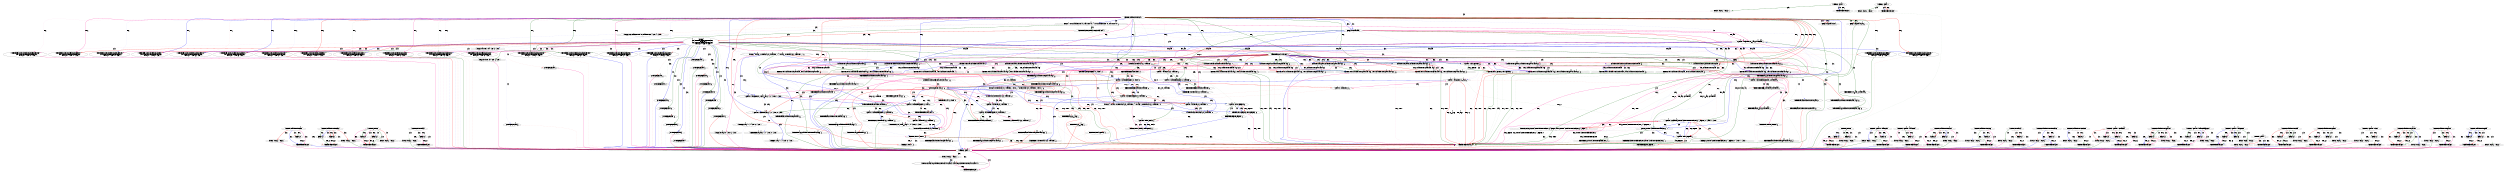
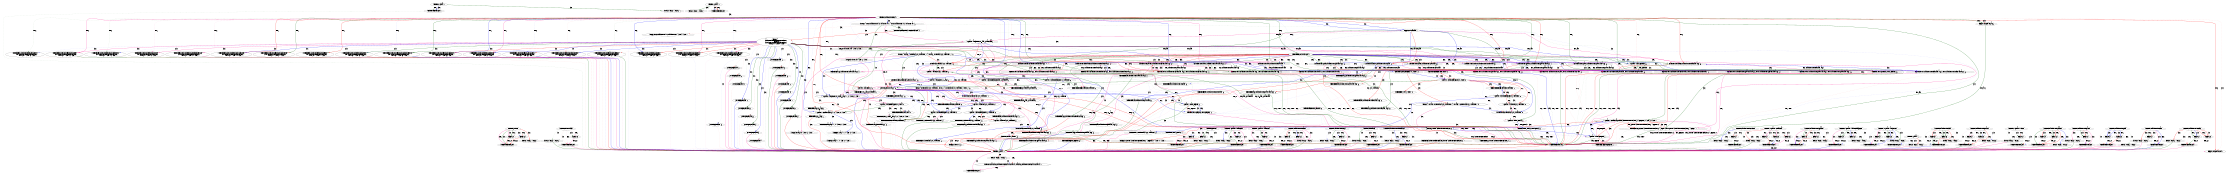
(906, 20) -> (826, 23)
(1657, 68) -> (1467, 70)
(1126, 76) -> (1447, 76)
(823, 92) -> none
(1711, 136) -> (1741, 148)
